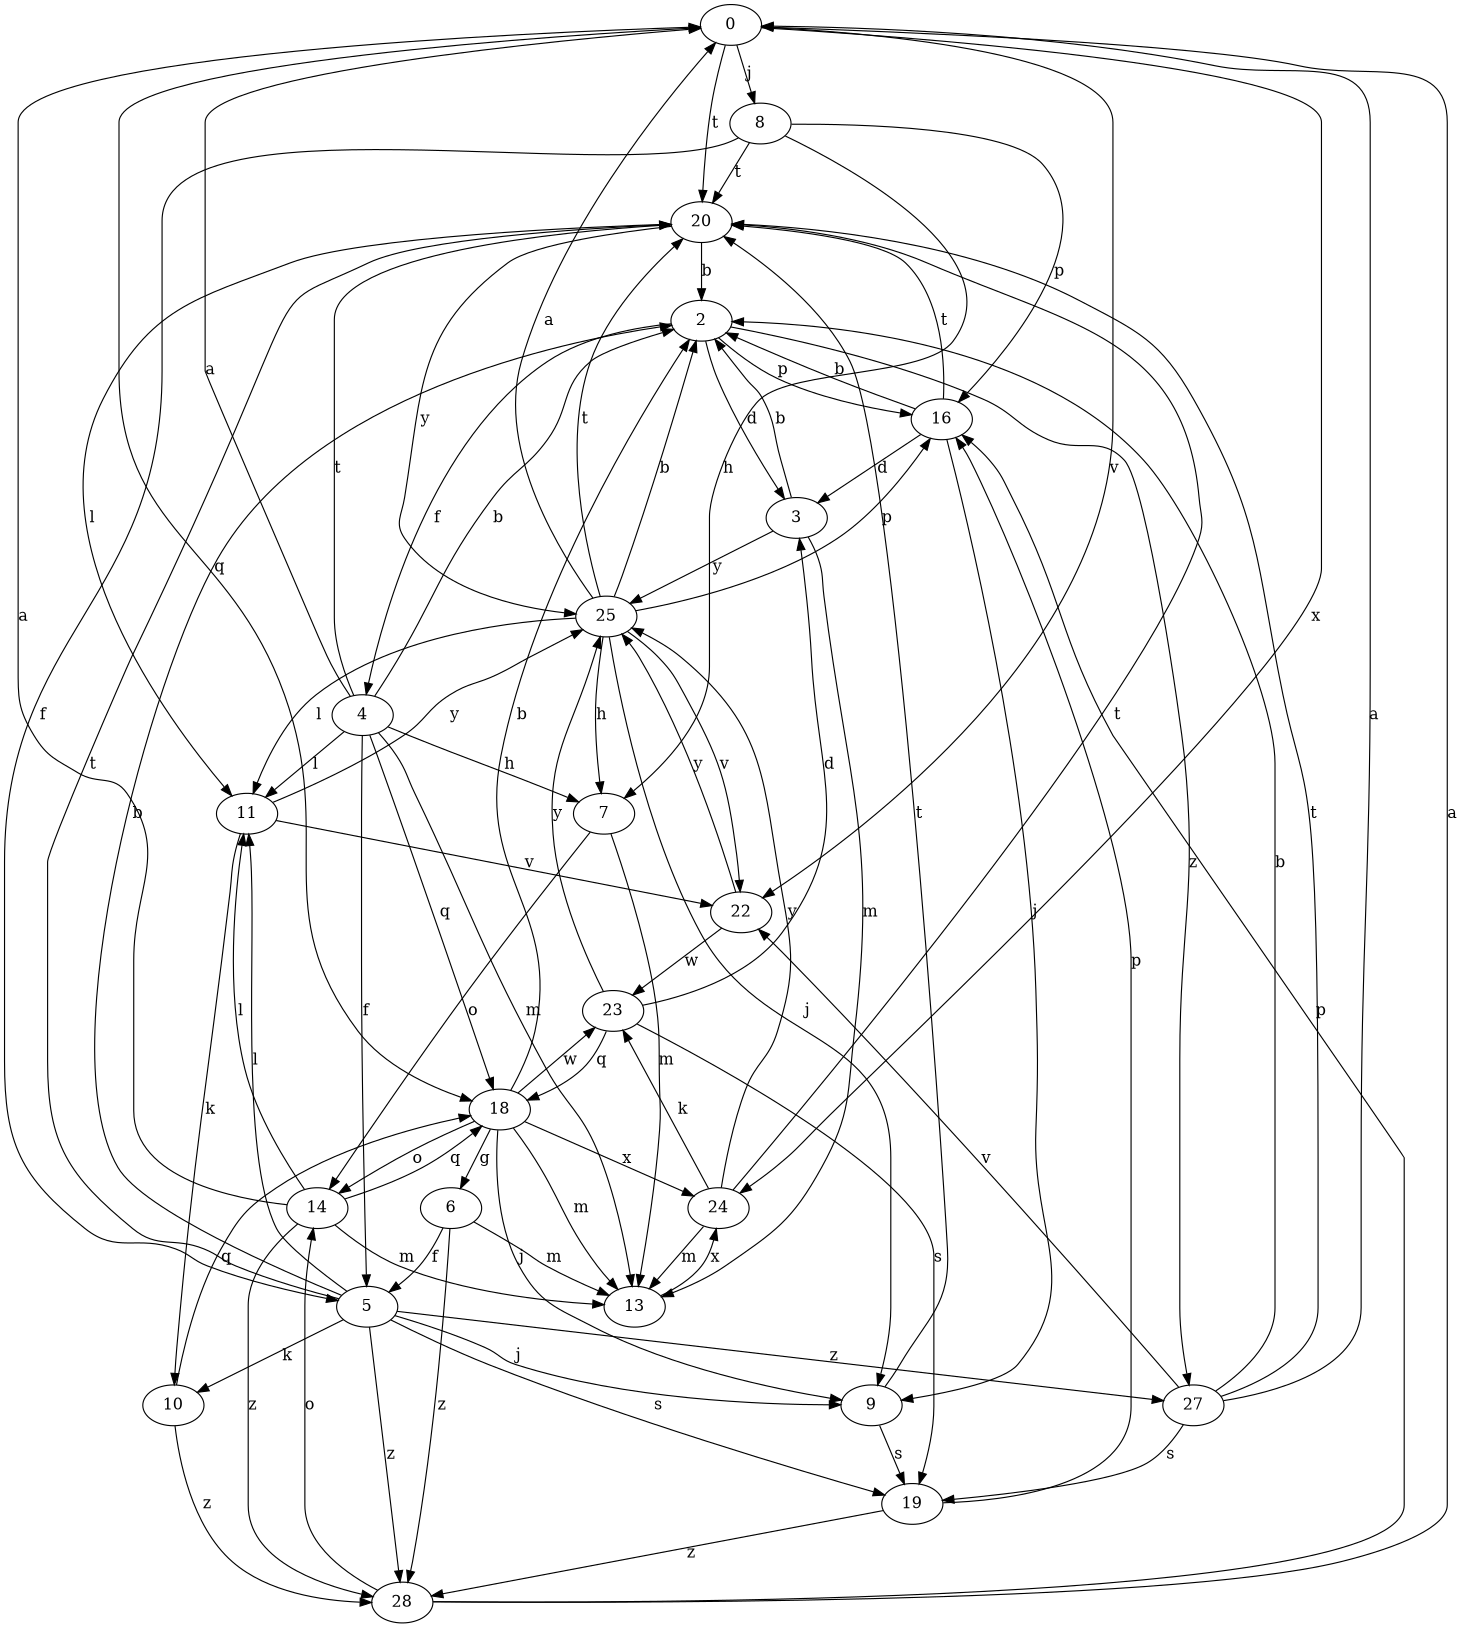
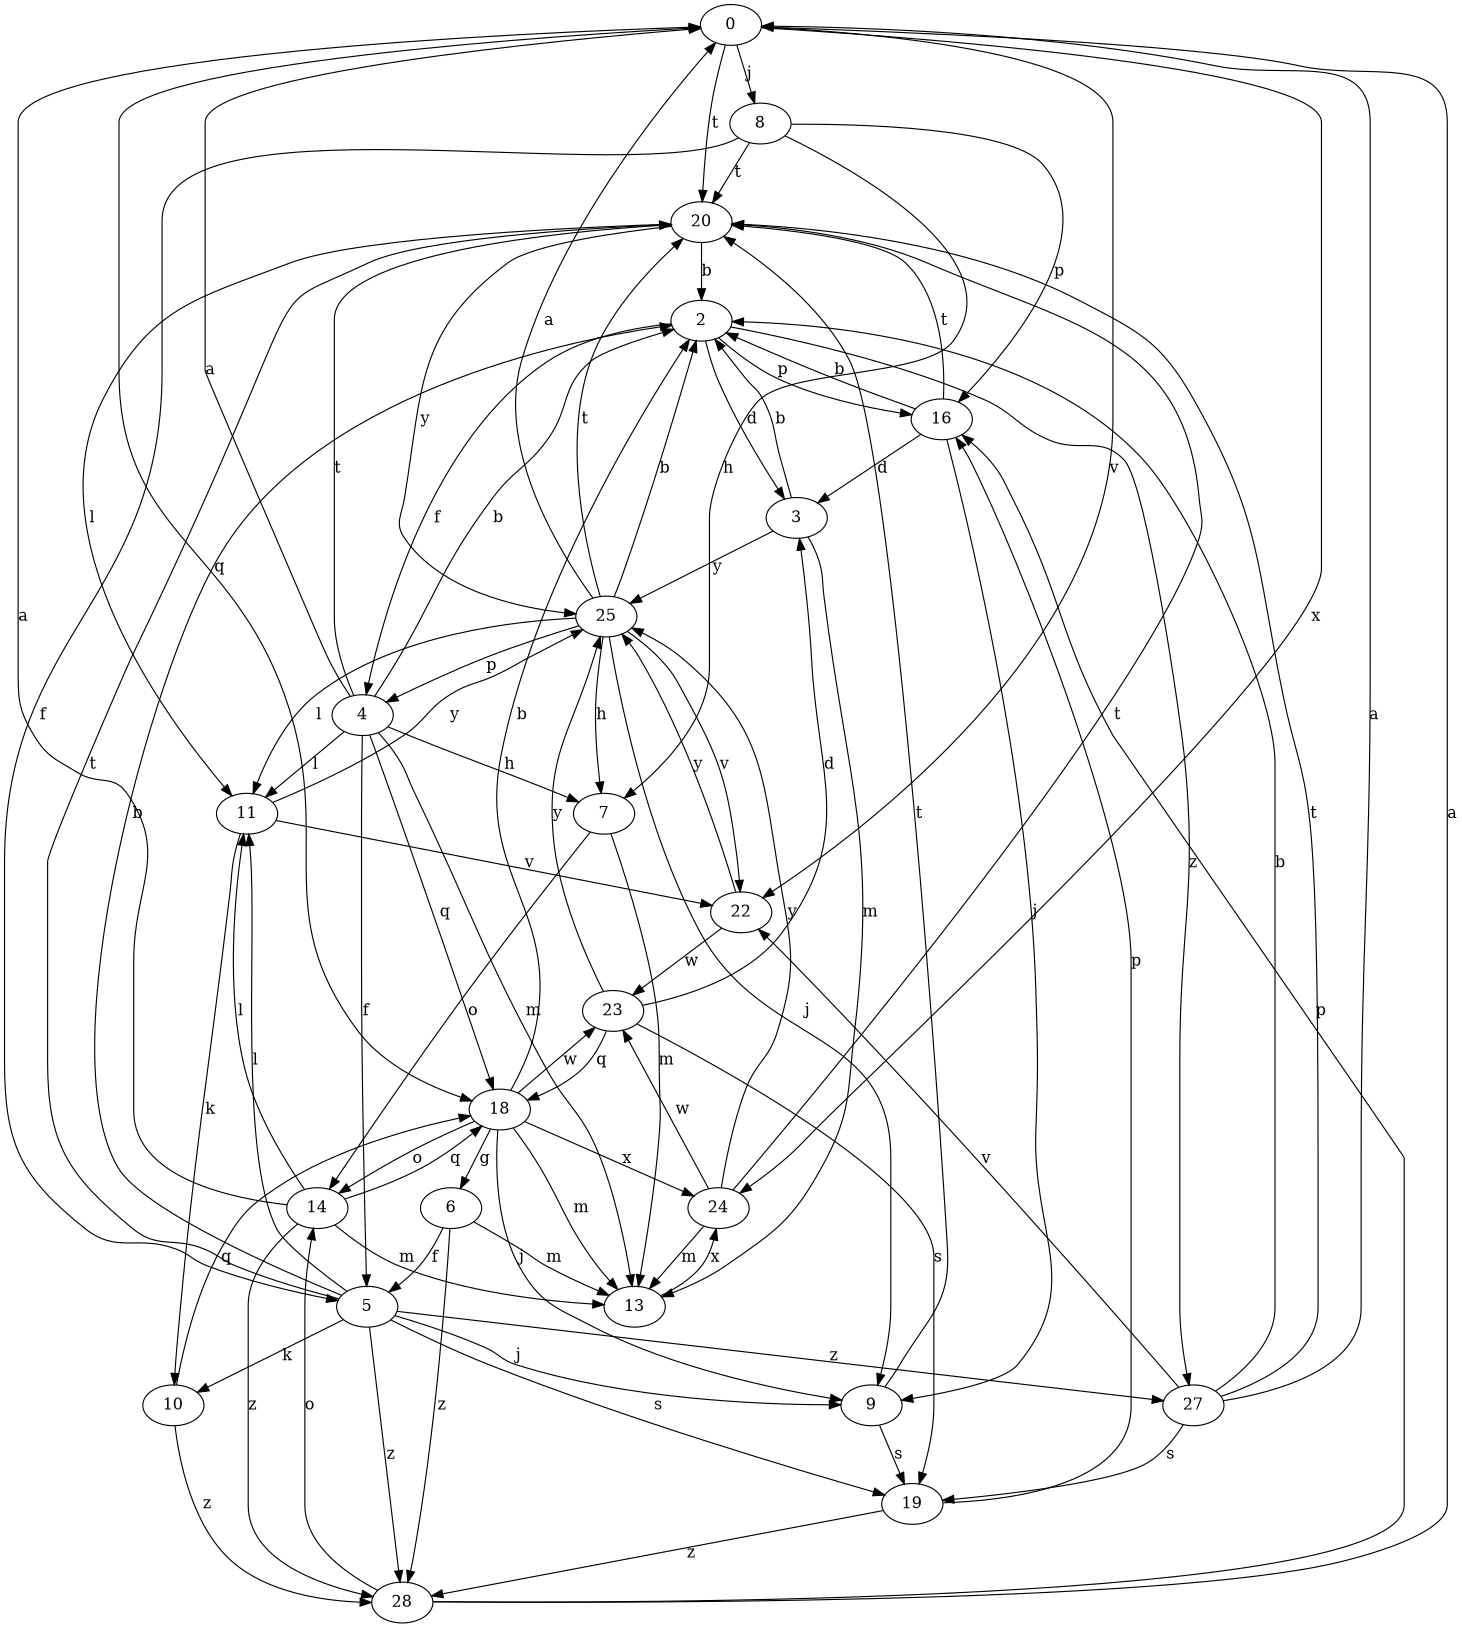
(791, 564) -> (486, 657)
(683, 1110) -> (683, 1110)
